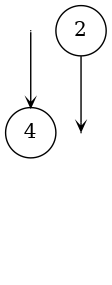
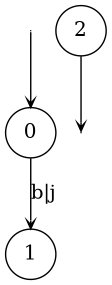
(31, 133) -> (31, 133)
none -> (31, 254)
